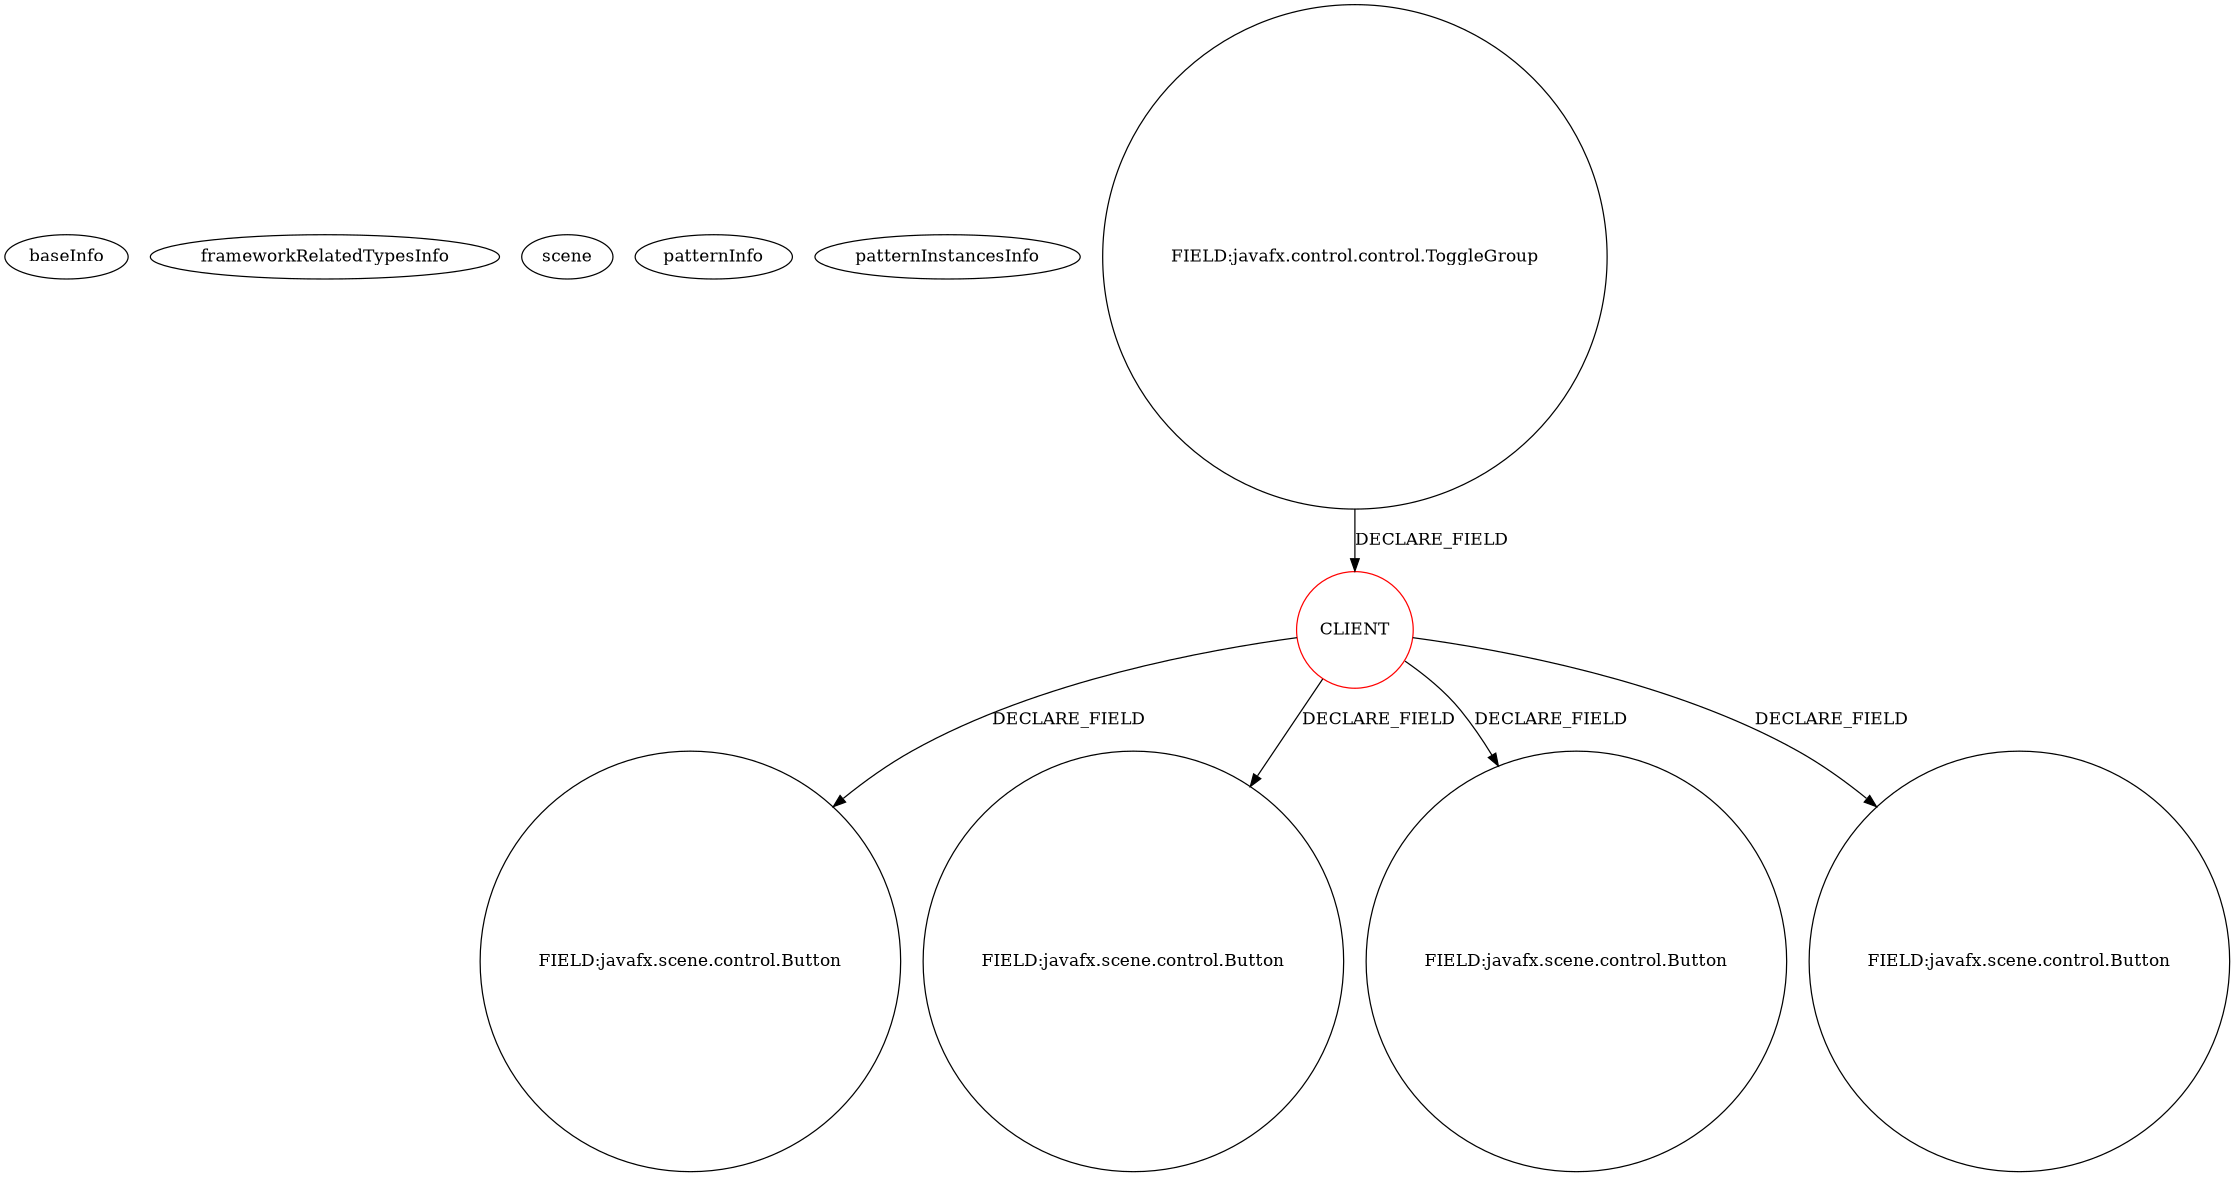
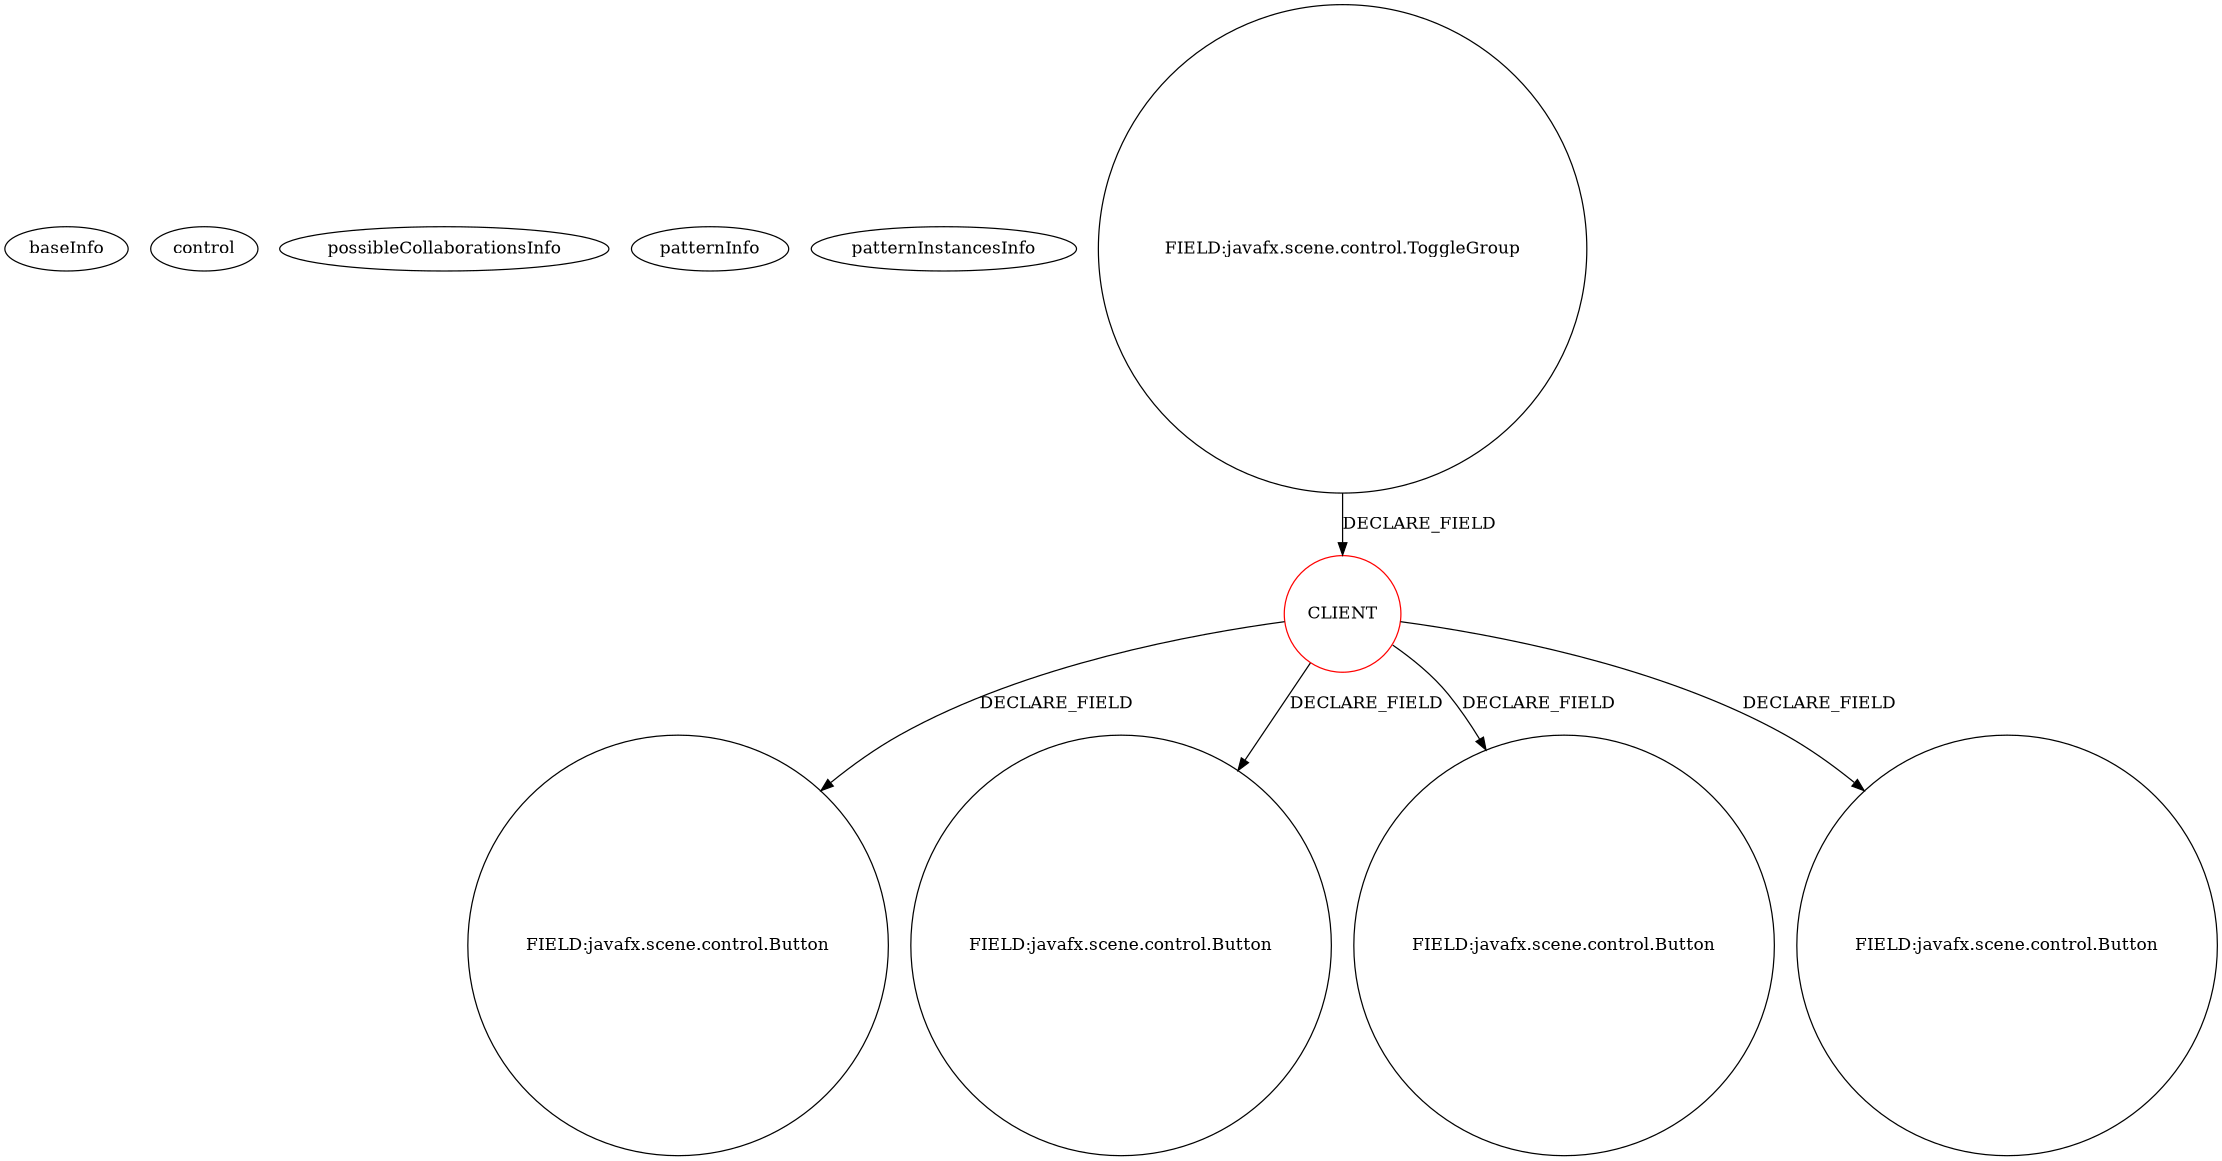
(325, 257) -> (204, 249)
(567, 257) -> (444, 249)
(1355, 257) -> (1343, 249)
